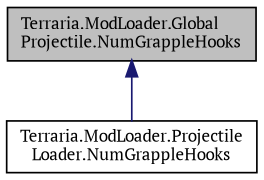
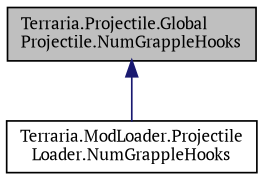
(132, 34) -> (132, 34)
